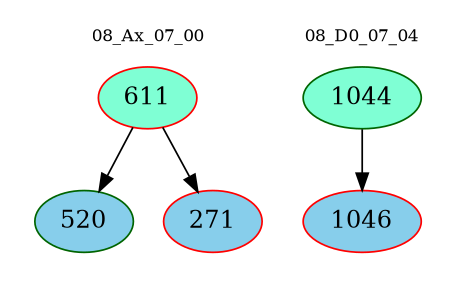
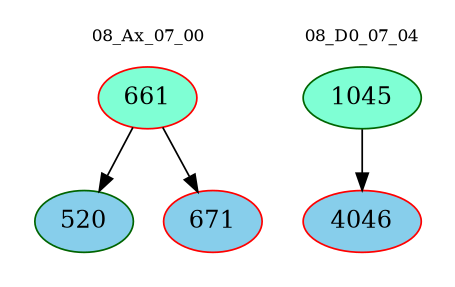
(148, 98) -> (148, 98)
(362, 98) -> (362, 98)
(213, 221) -> (213, 221)
(362, 221) -> (362, 221)
